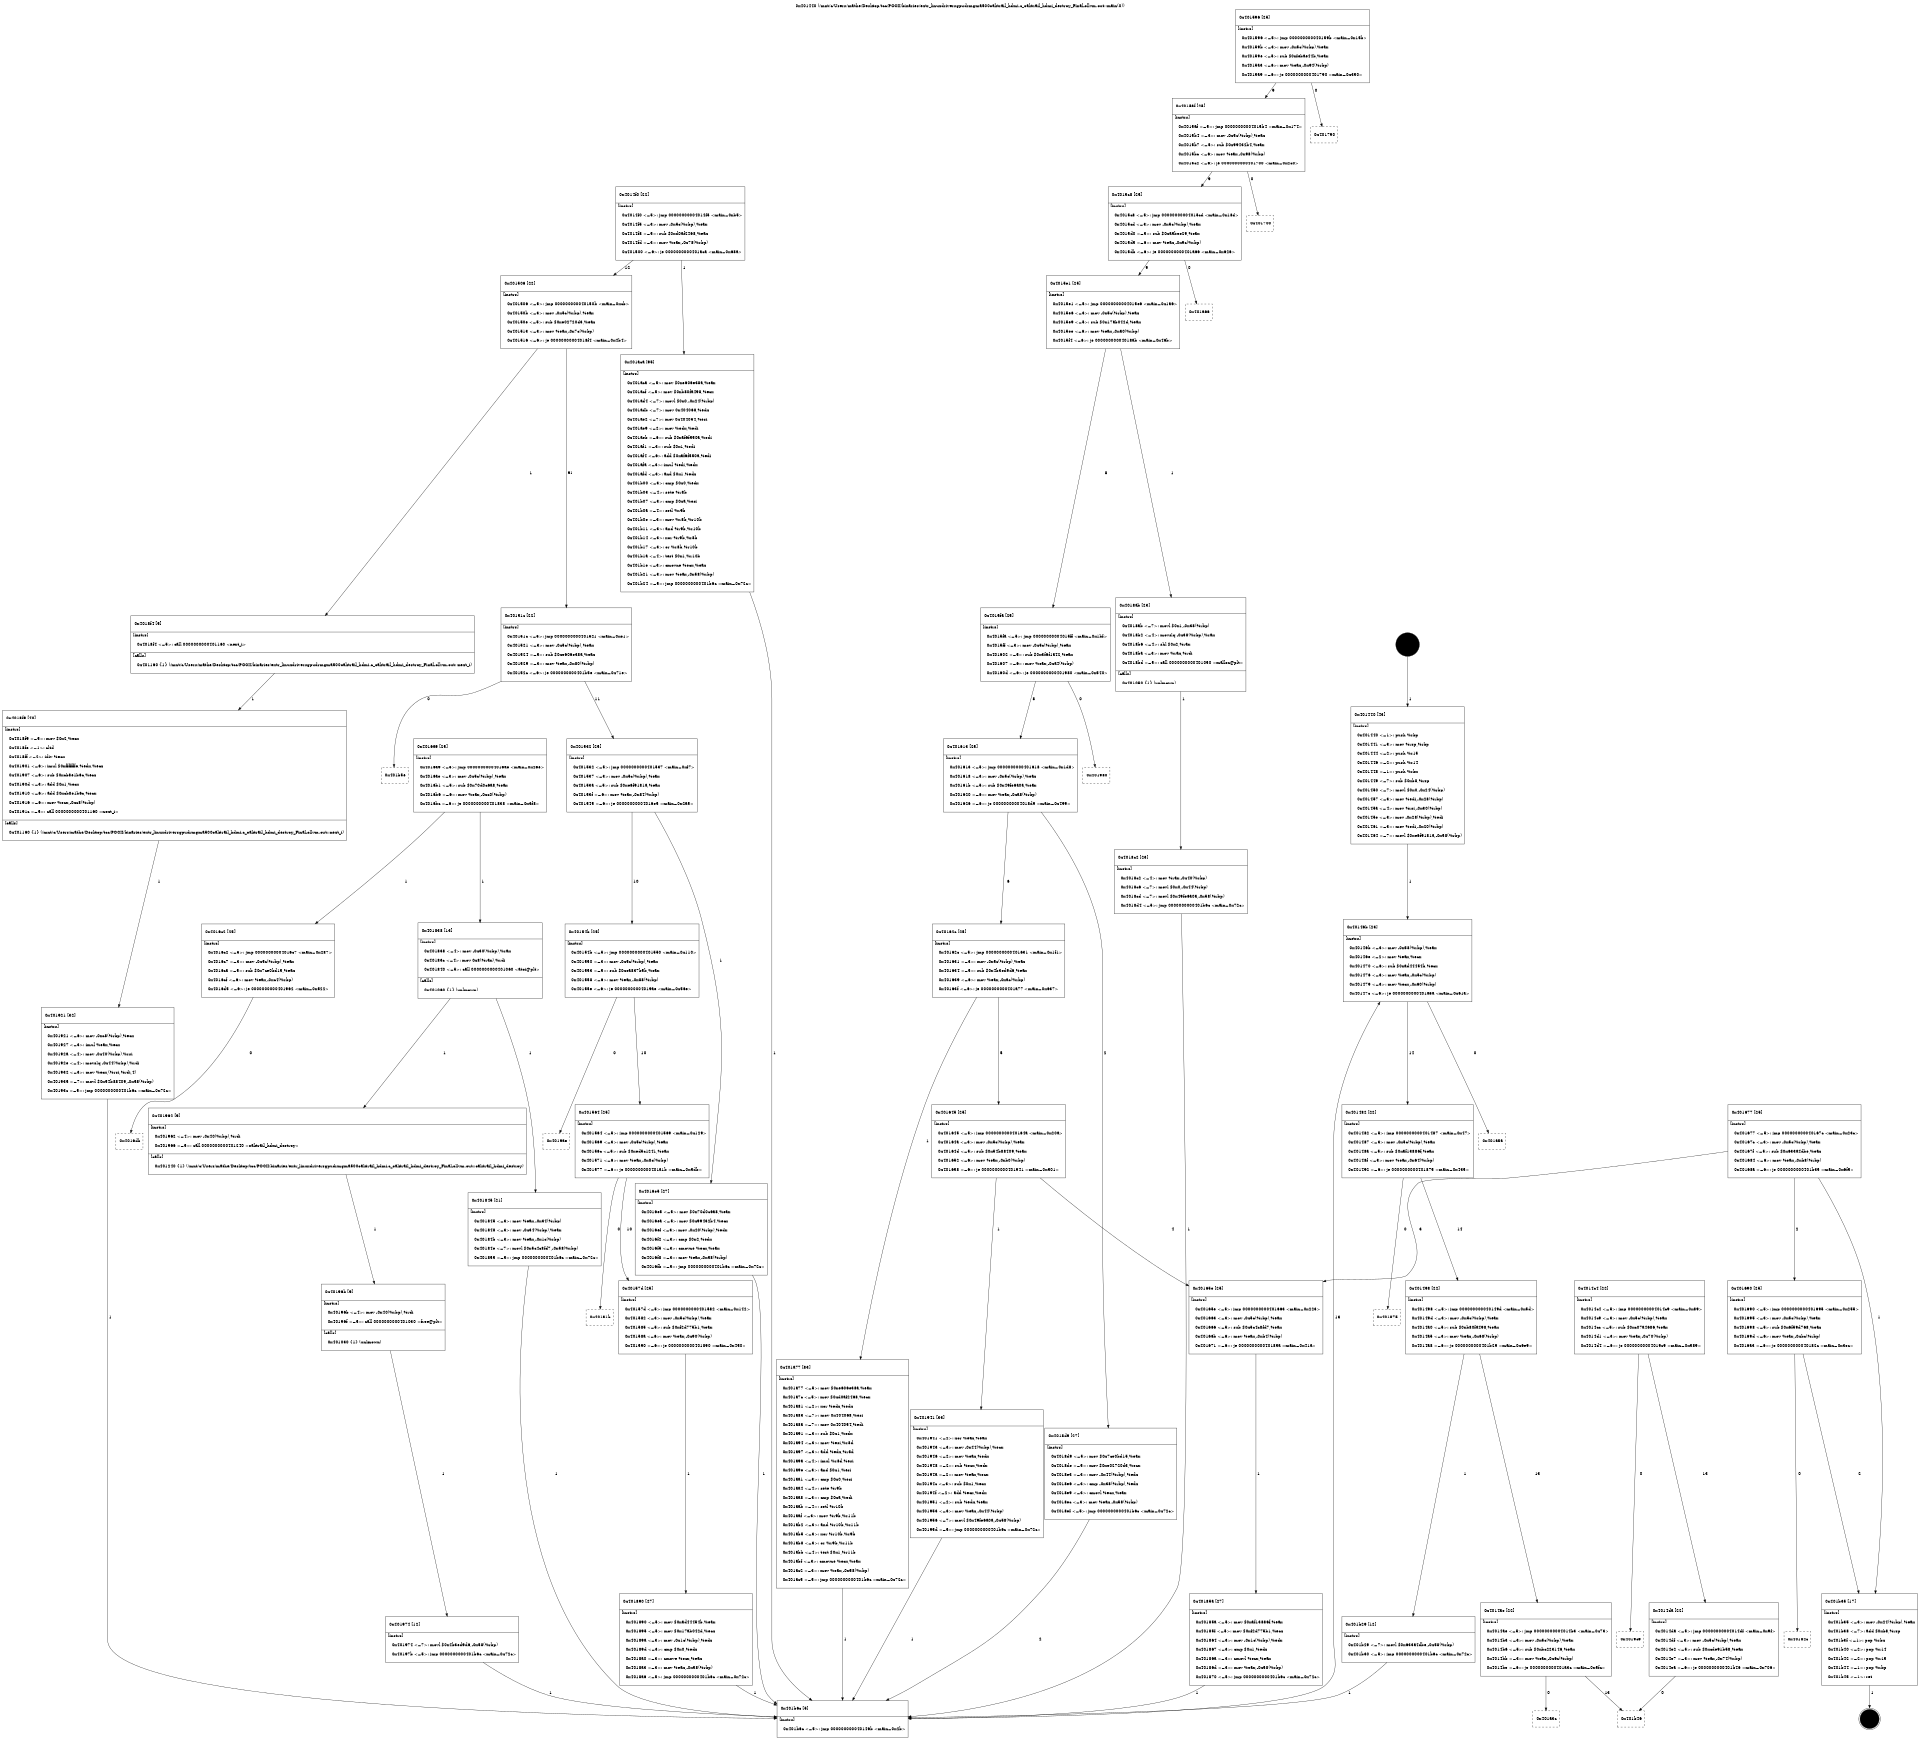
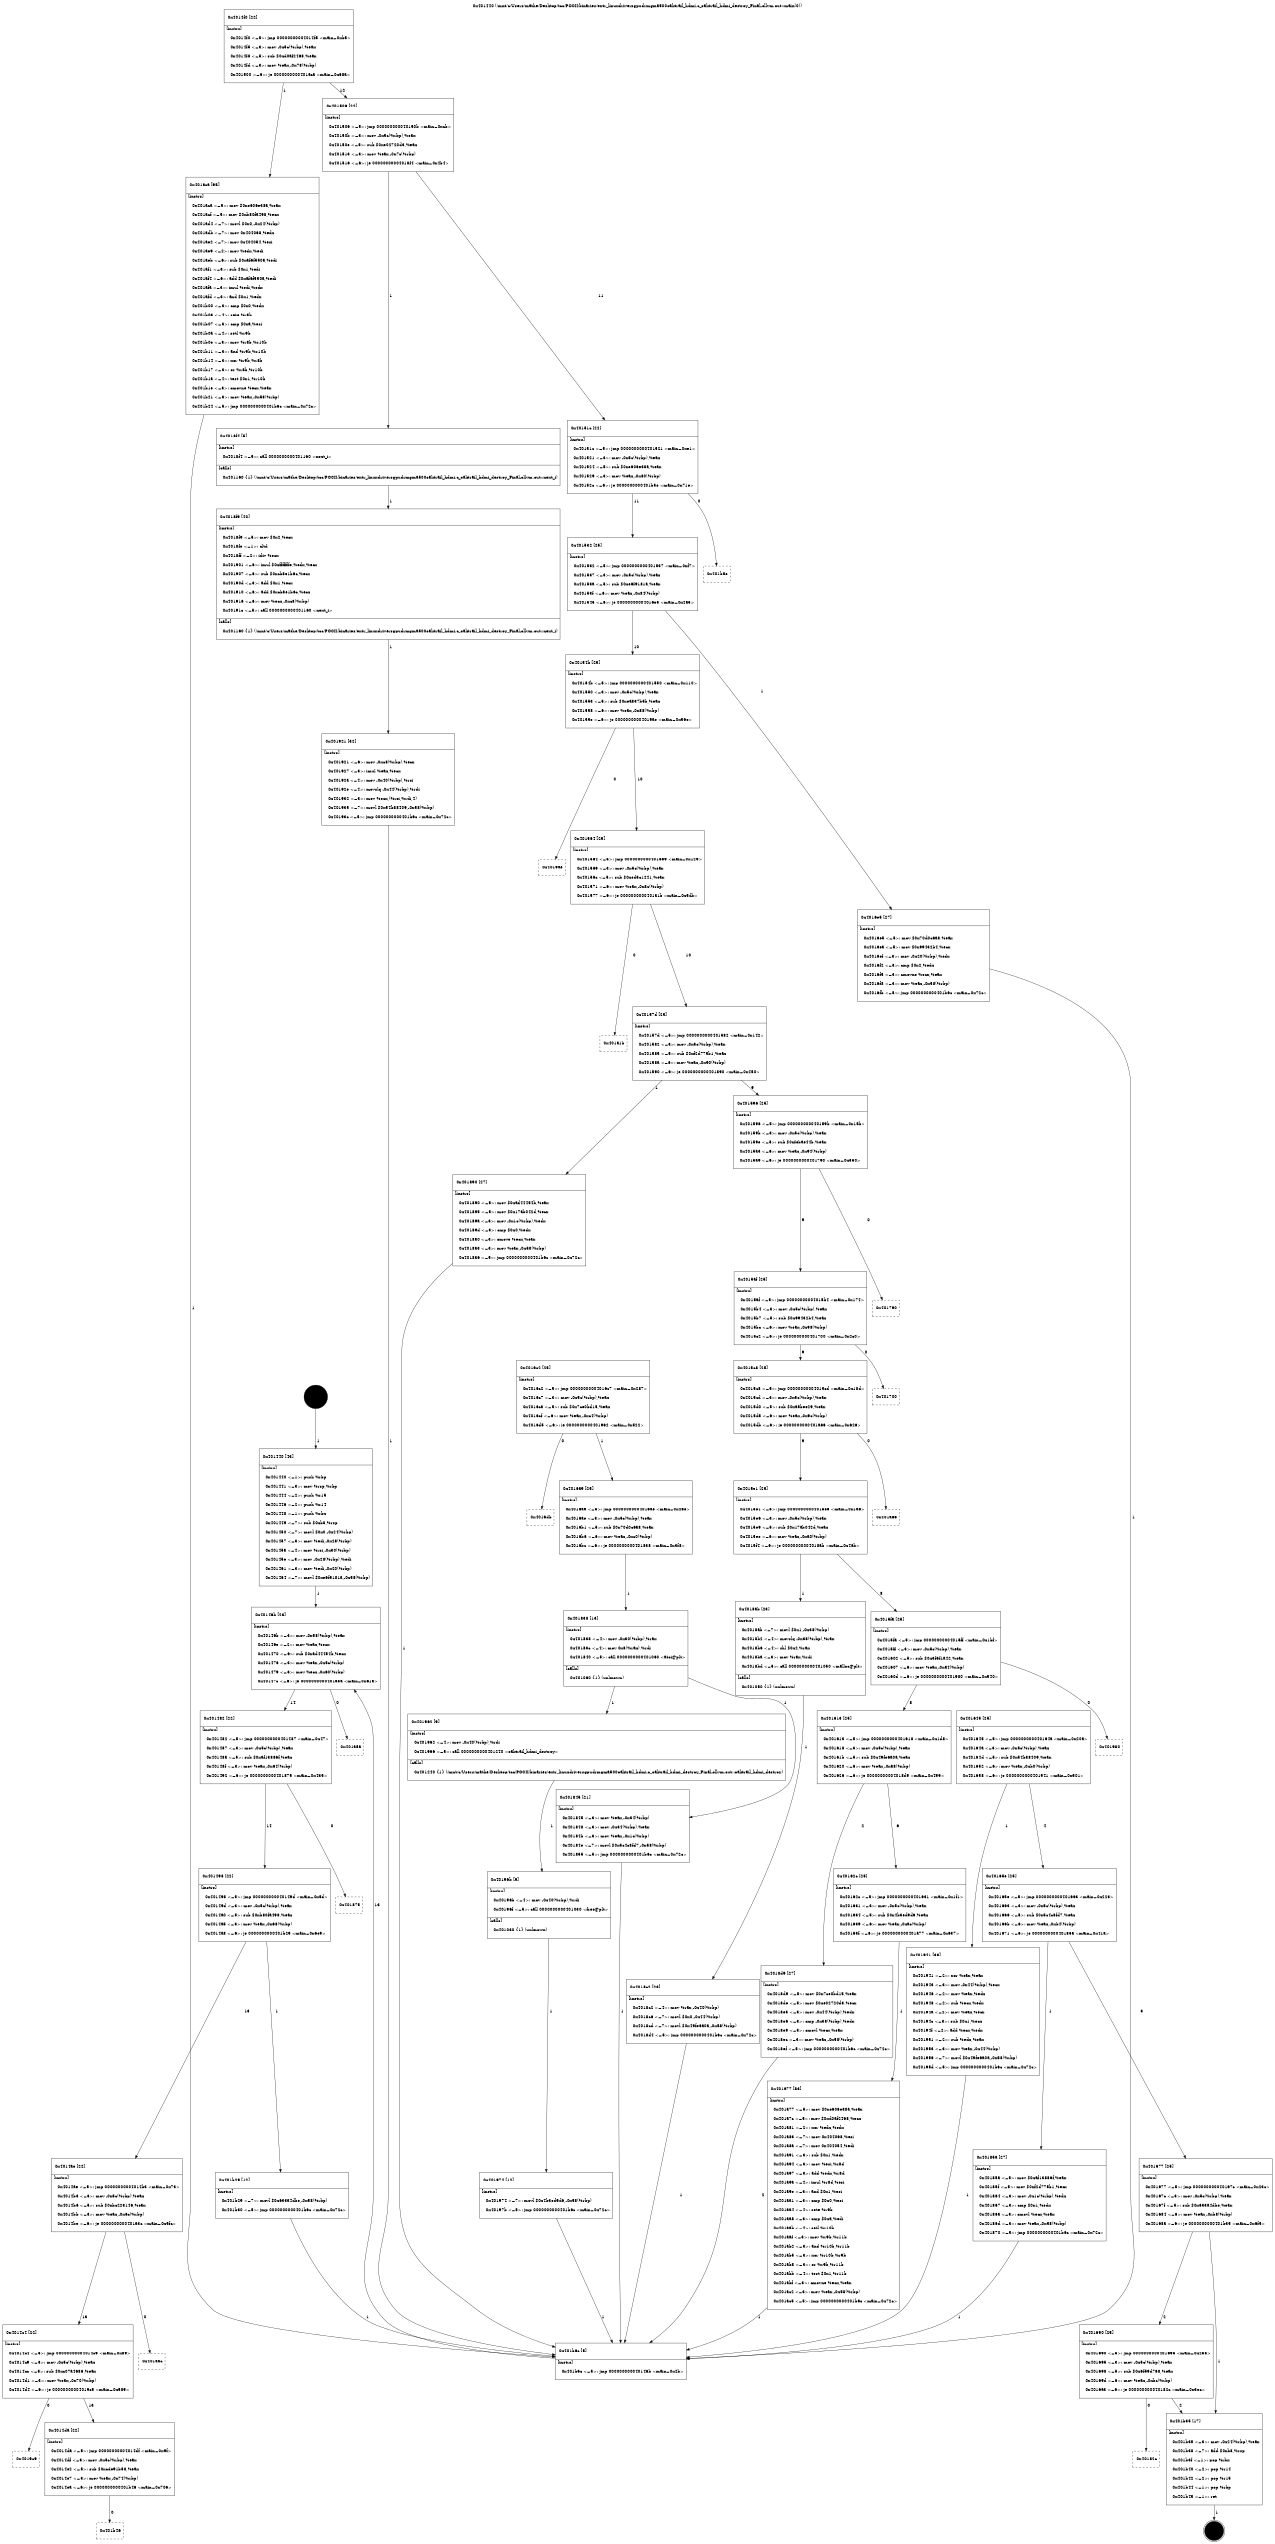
(570, 473) -> (600, 296)
(383, 869) -> (604, 1456)
(999, 1049) -> none
none -> (749, 1087)
(1483, 1178) -> (1127, 2049)
(1603, 1693) -> (93, 2277)
